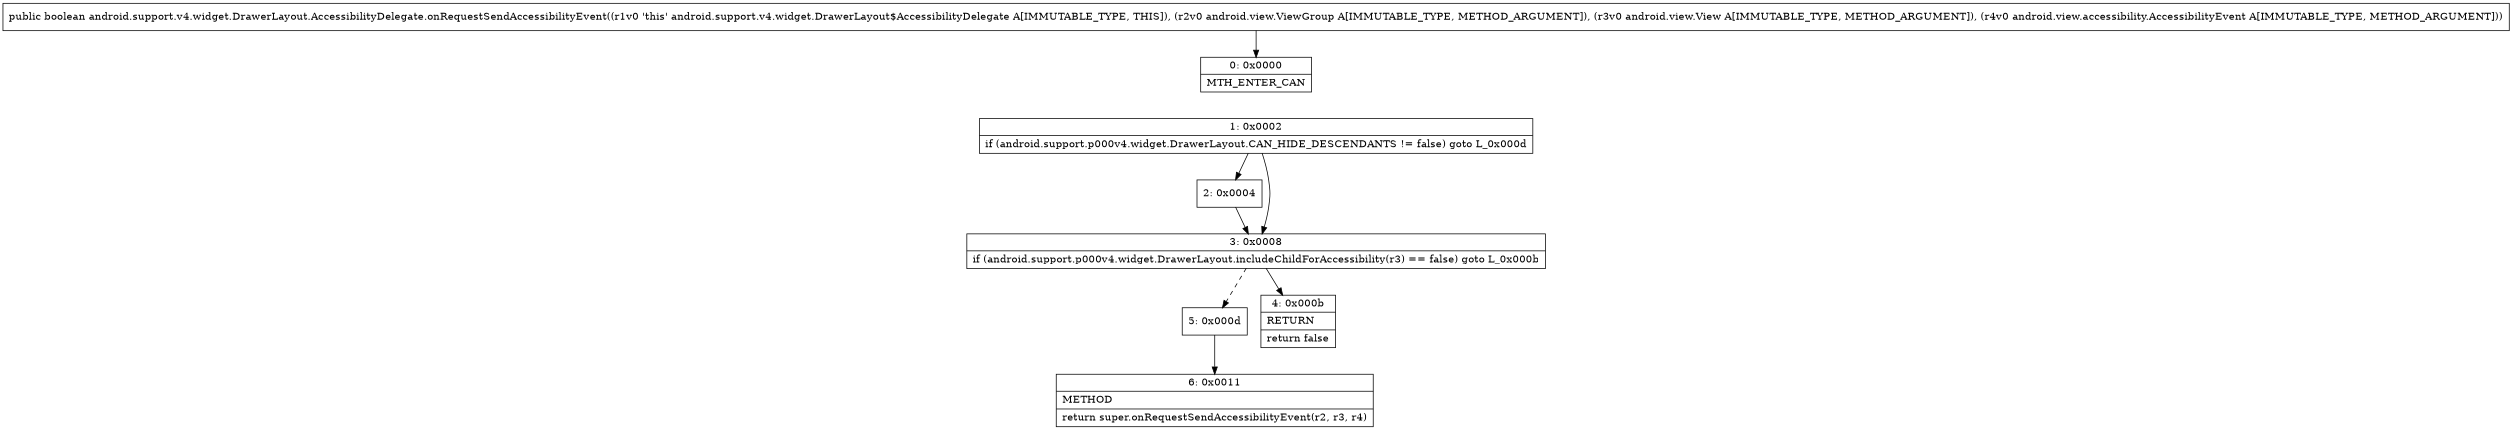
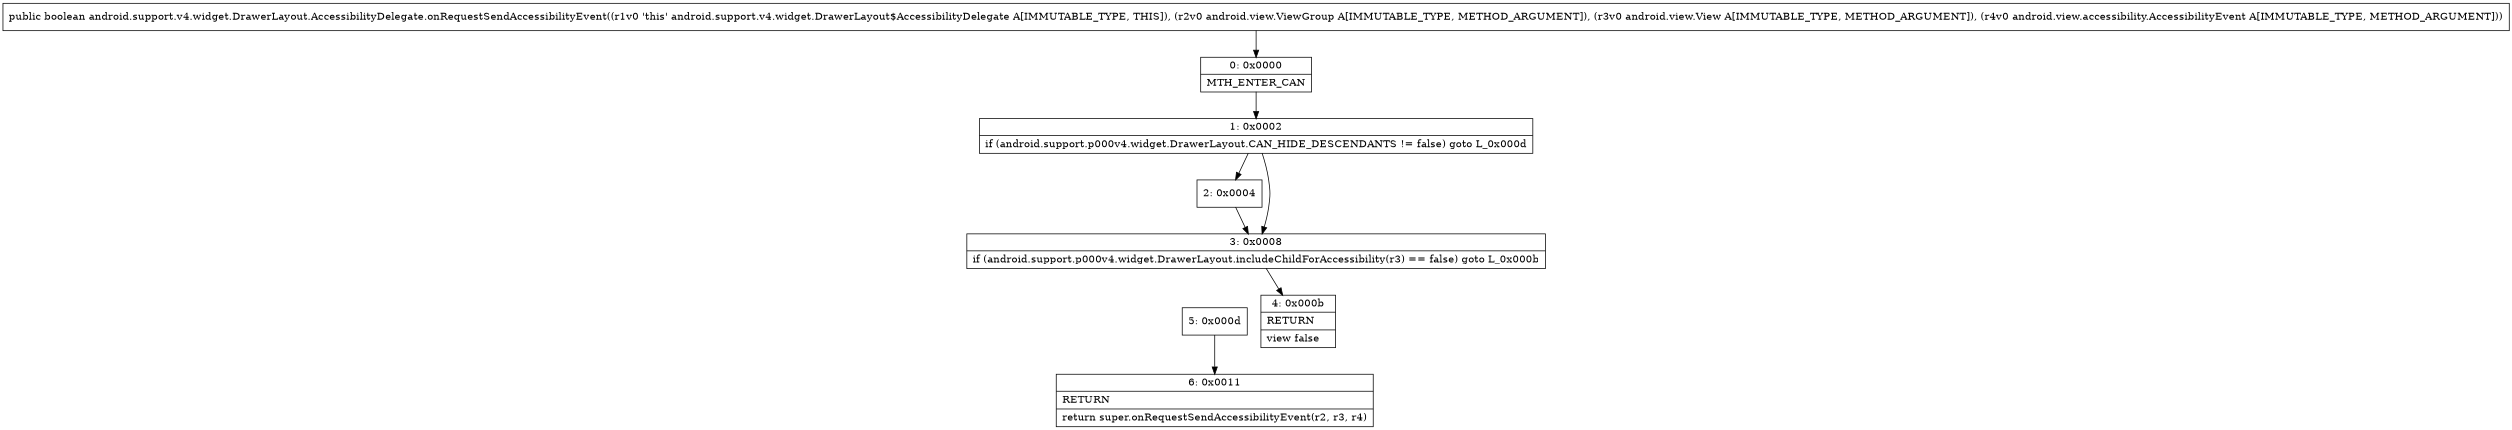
none -> (1256, 102)
(1236, 285) -> none
(1298, 338) -> (1293, 338)
(1088, 400) -> (1086, 400)
